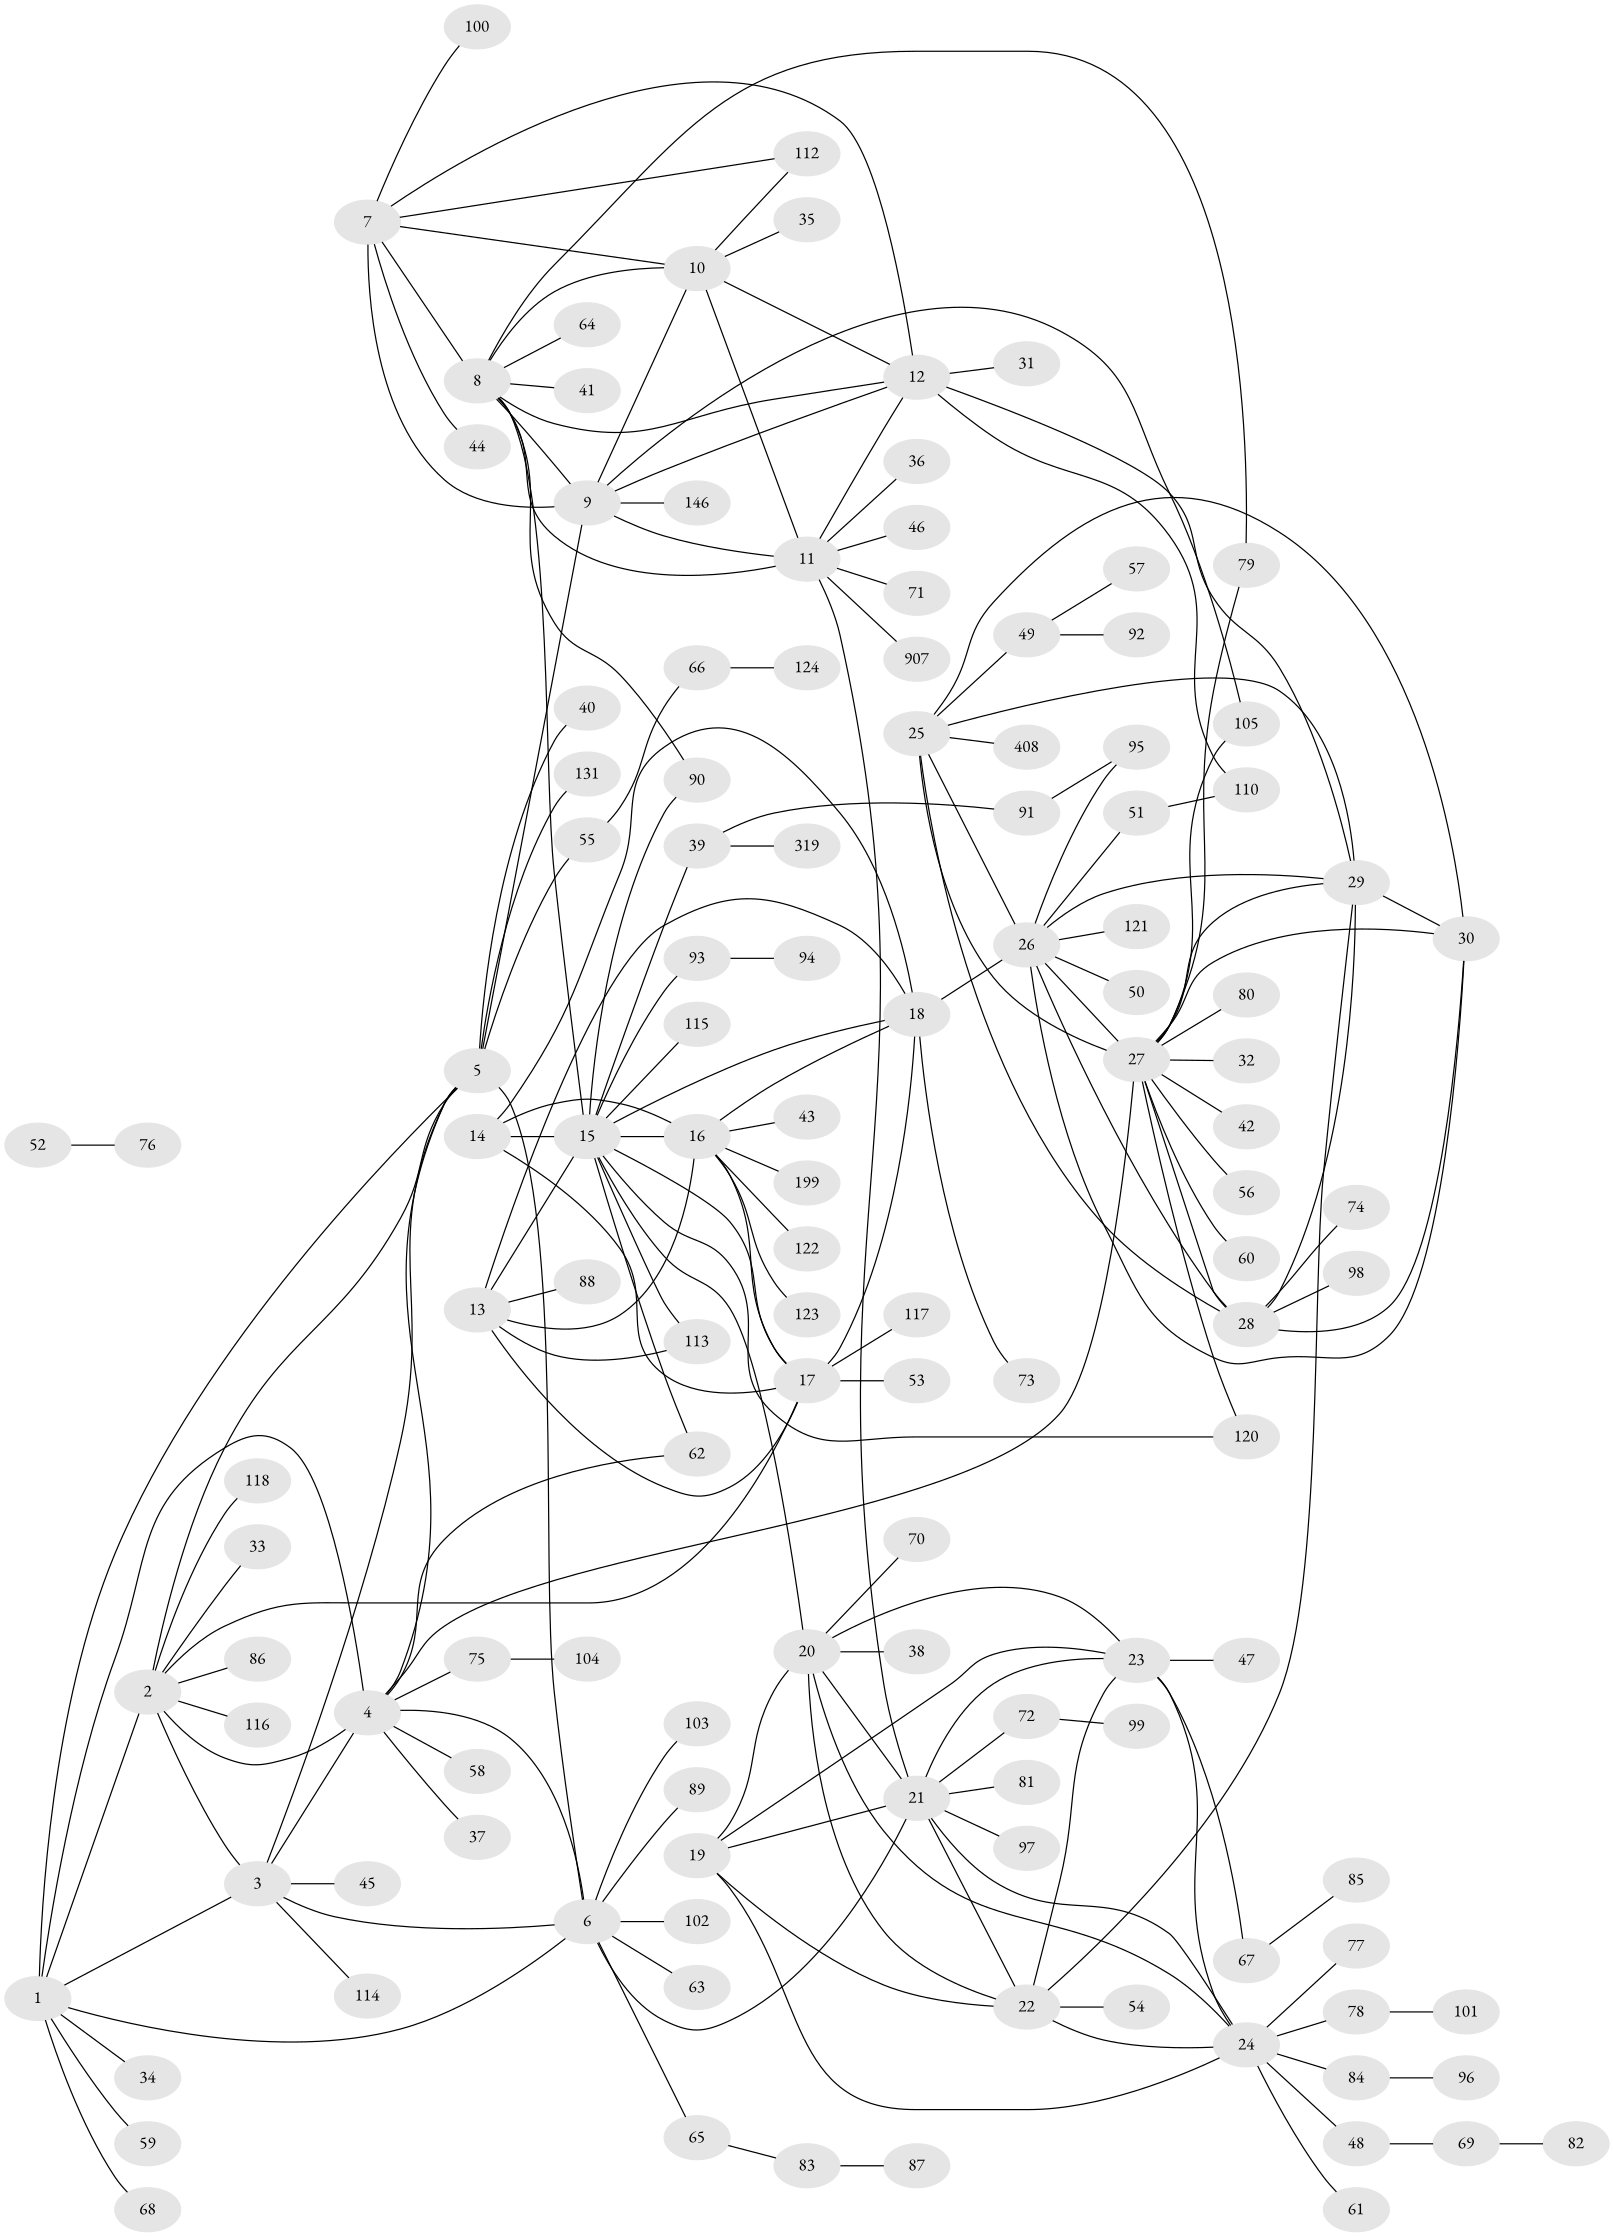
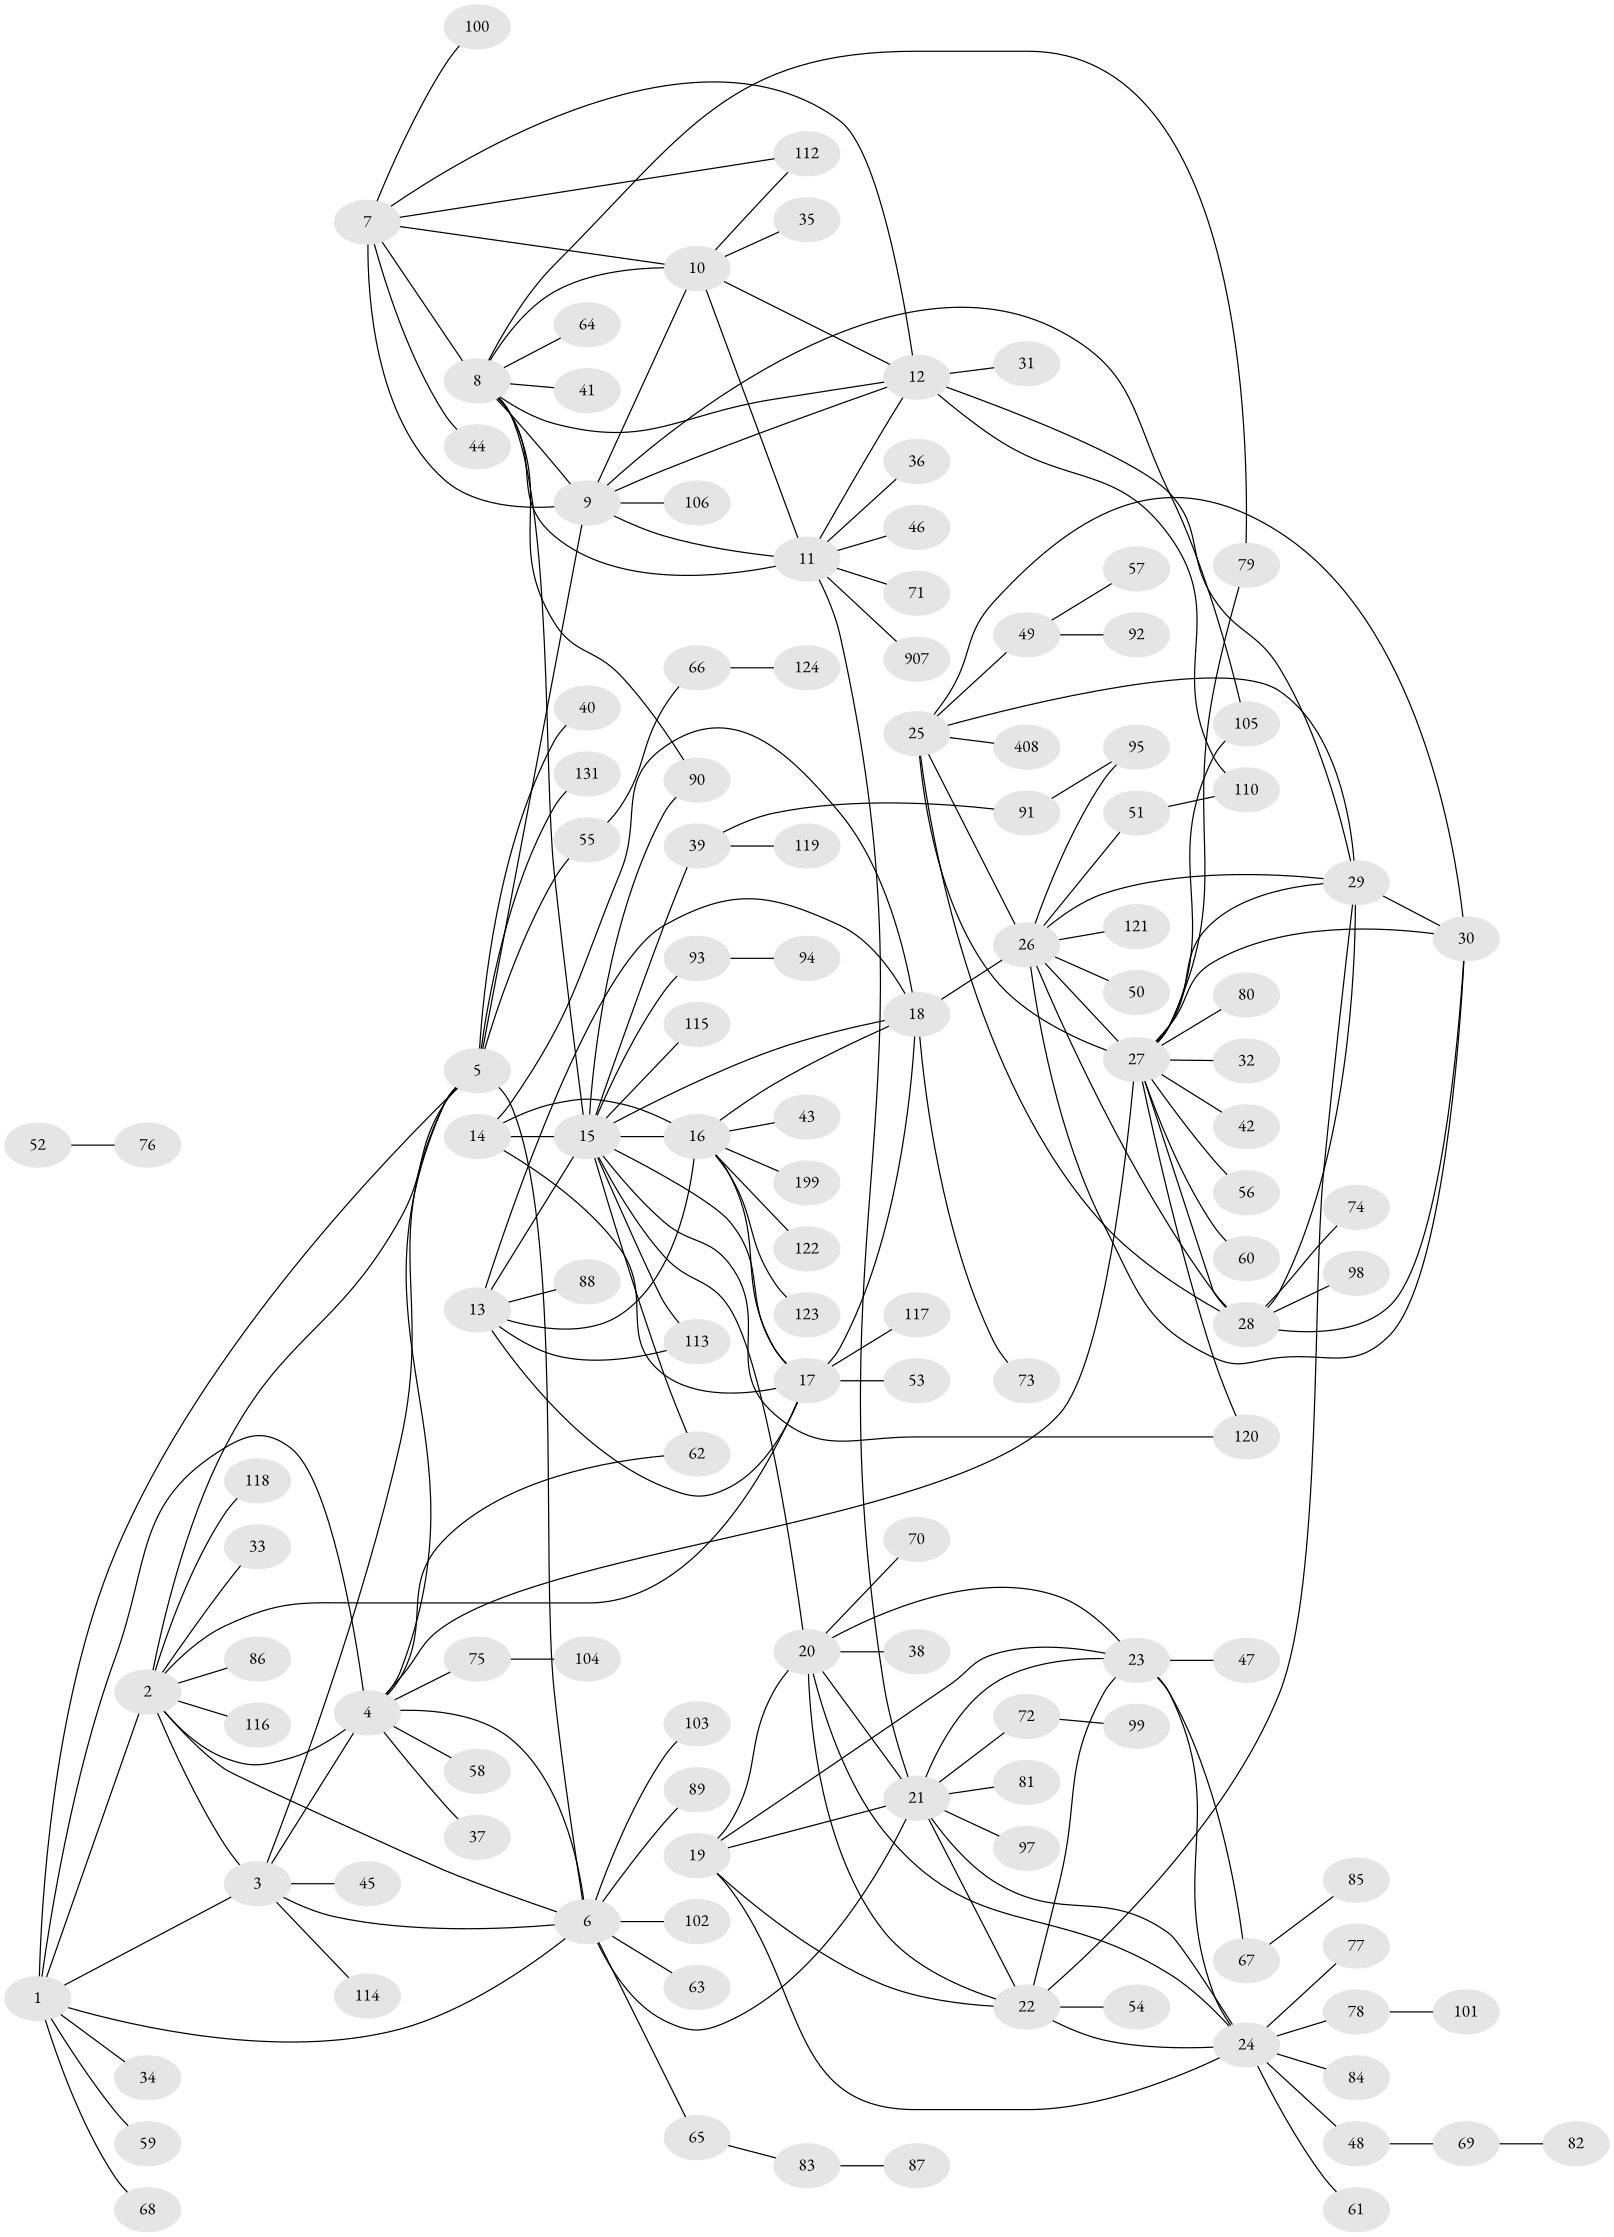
(697, 503) -> (697, 503)
(807, 846) -> (807, 846)
none -> (351, 1828)
(1466, 2078) -> none
